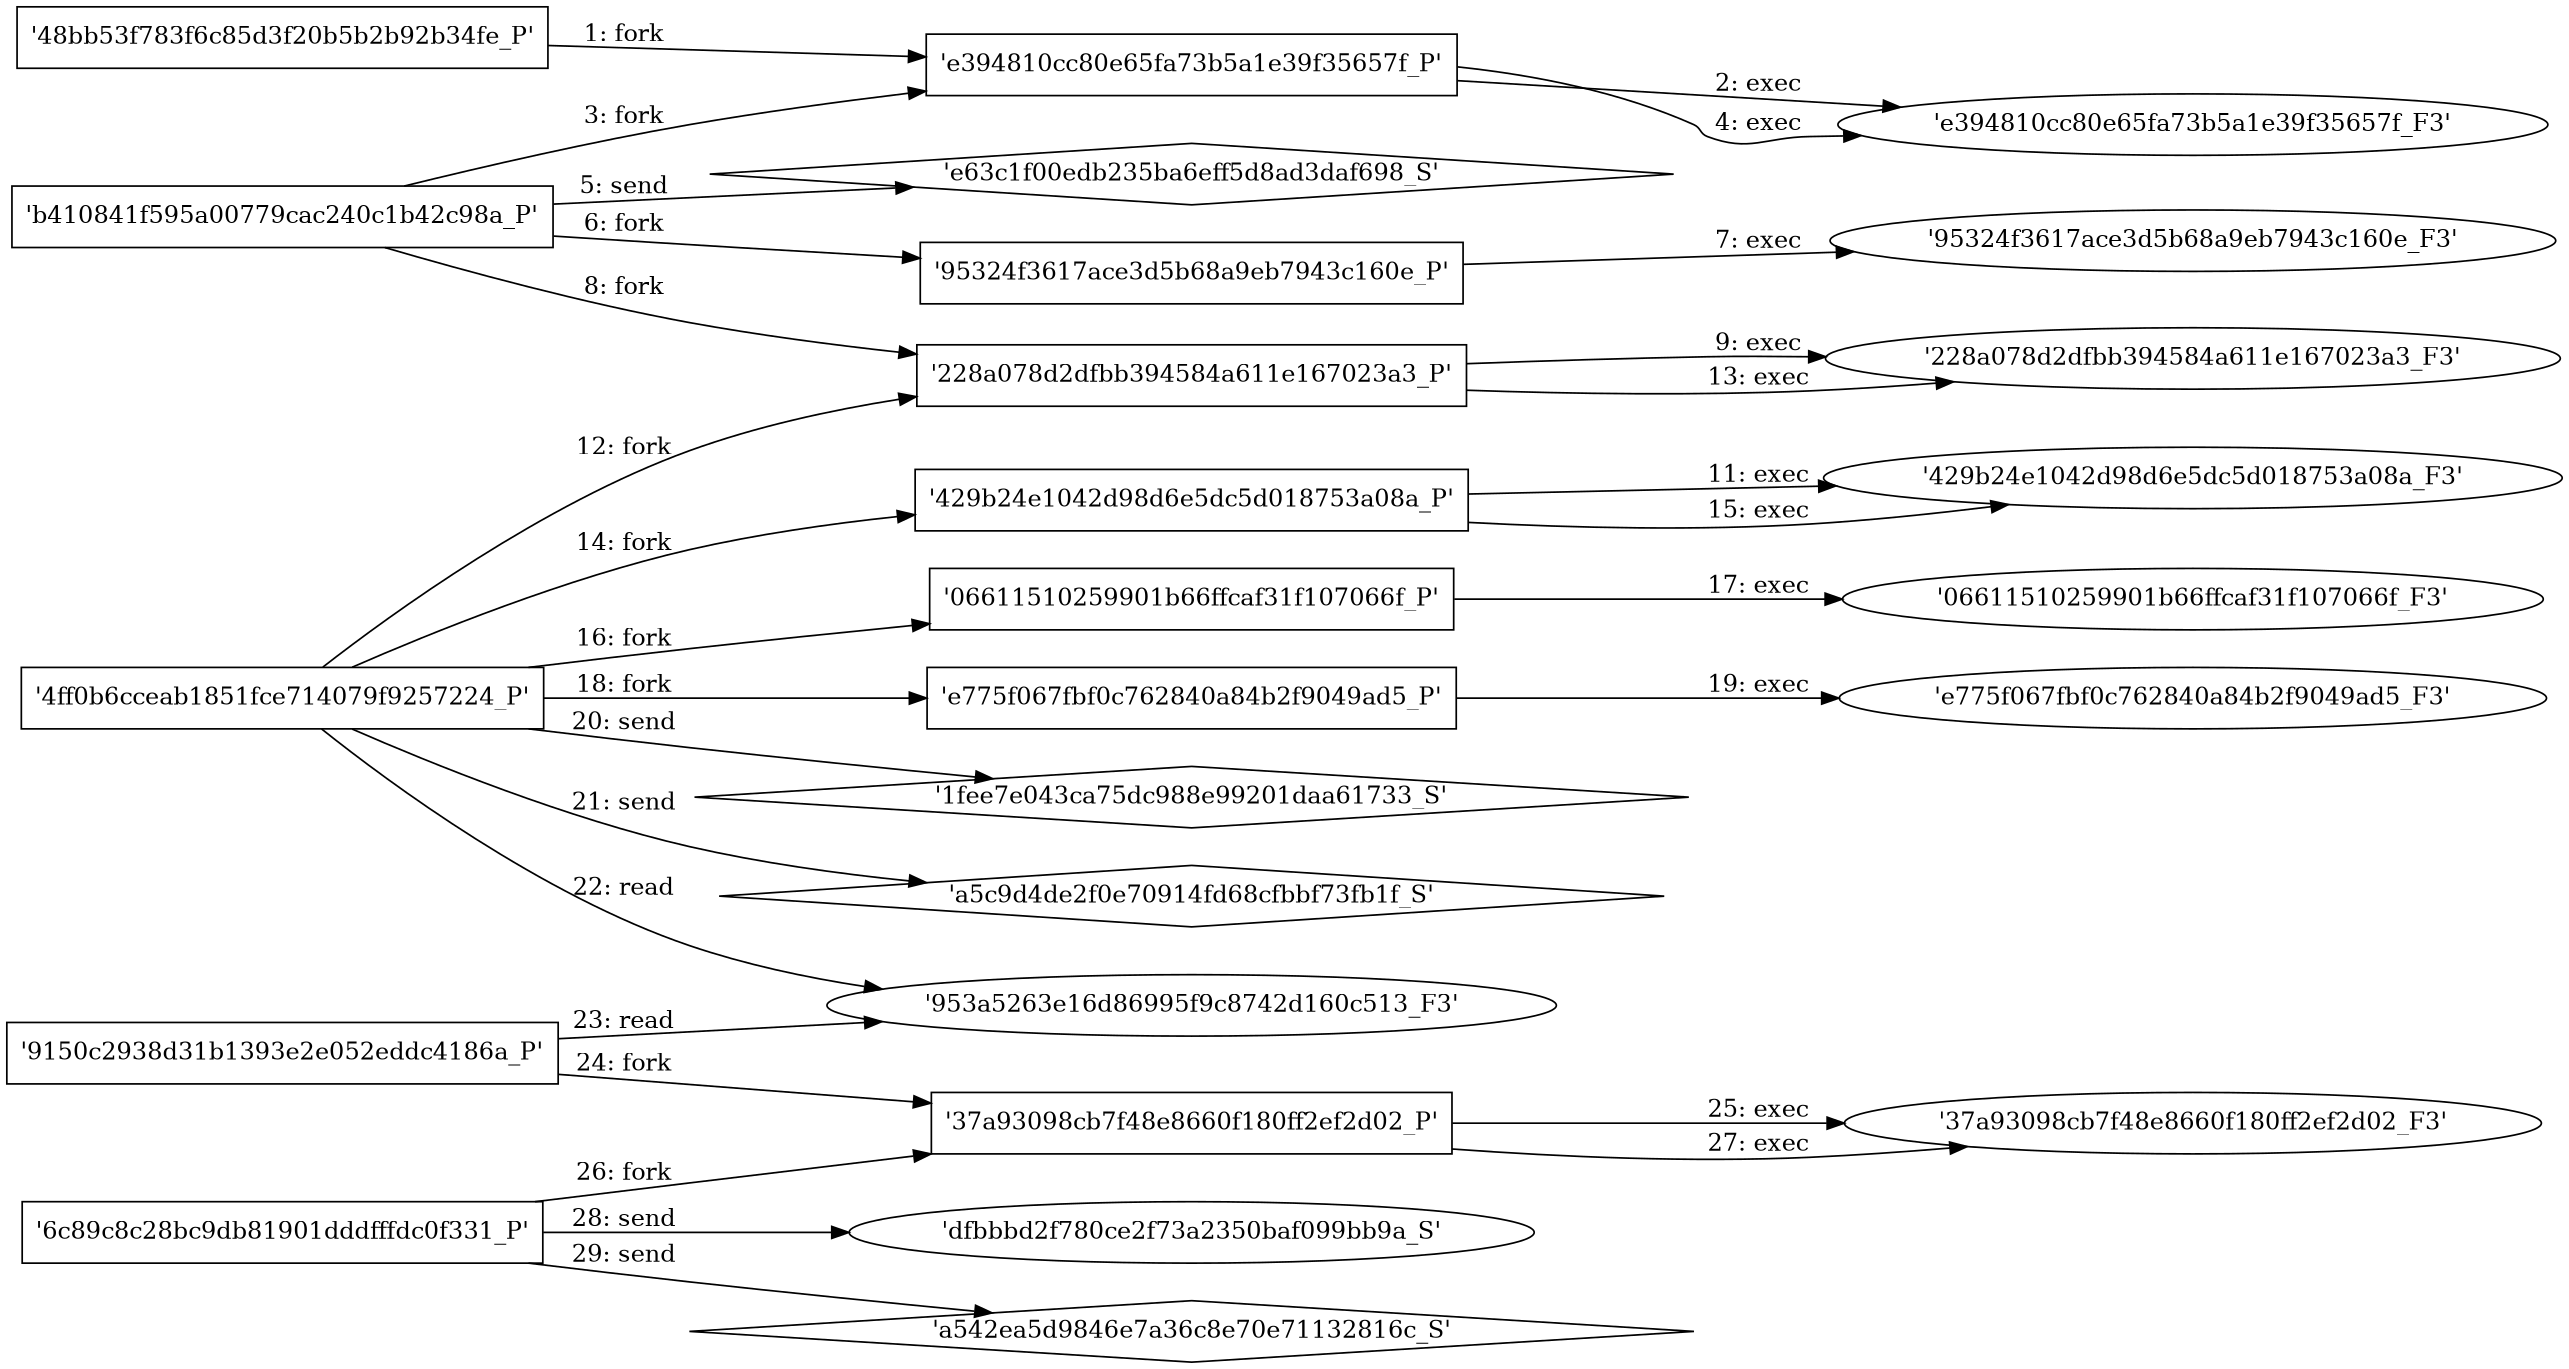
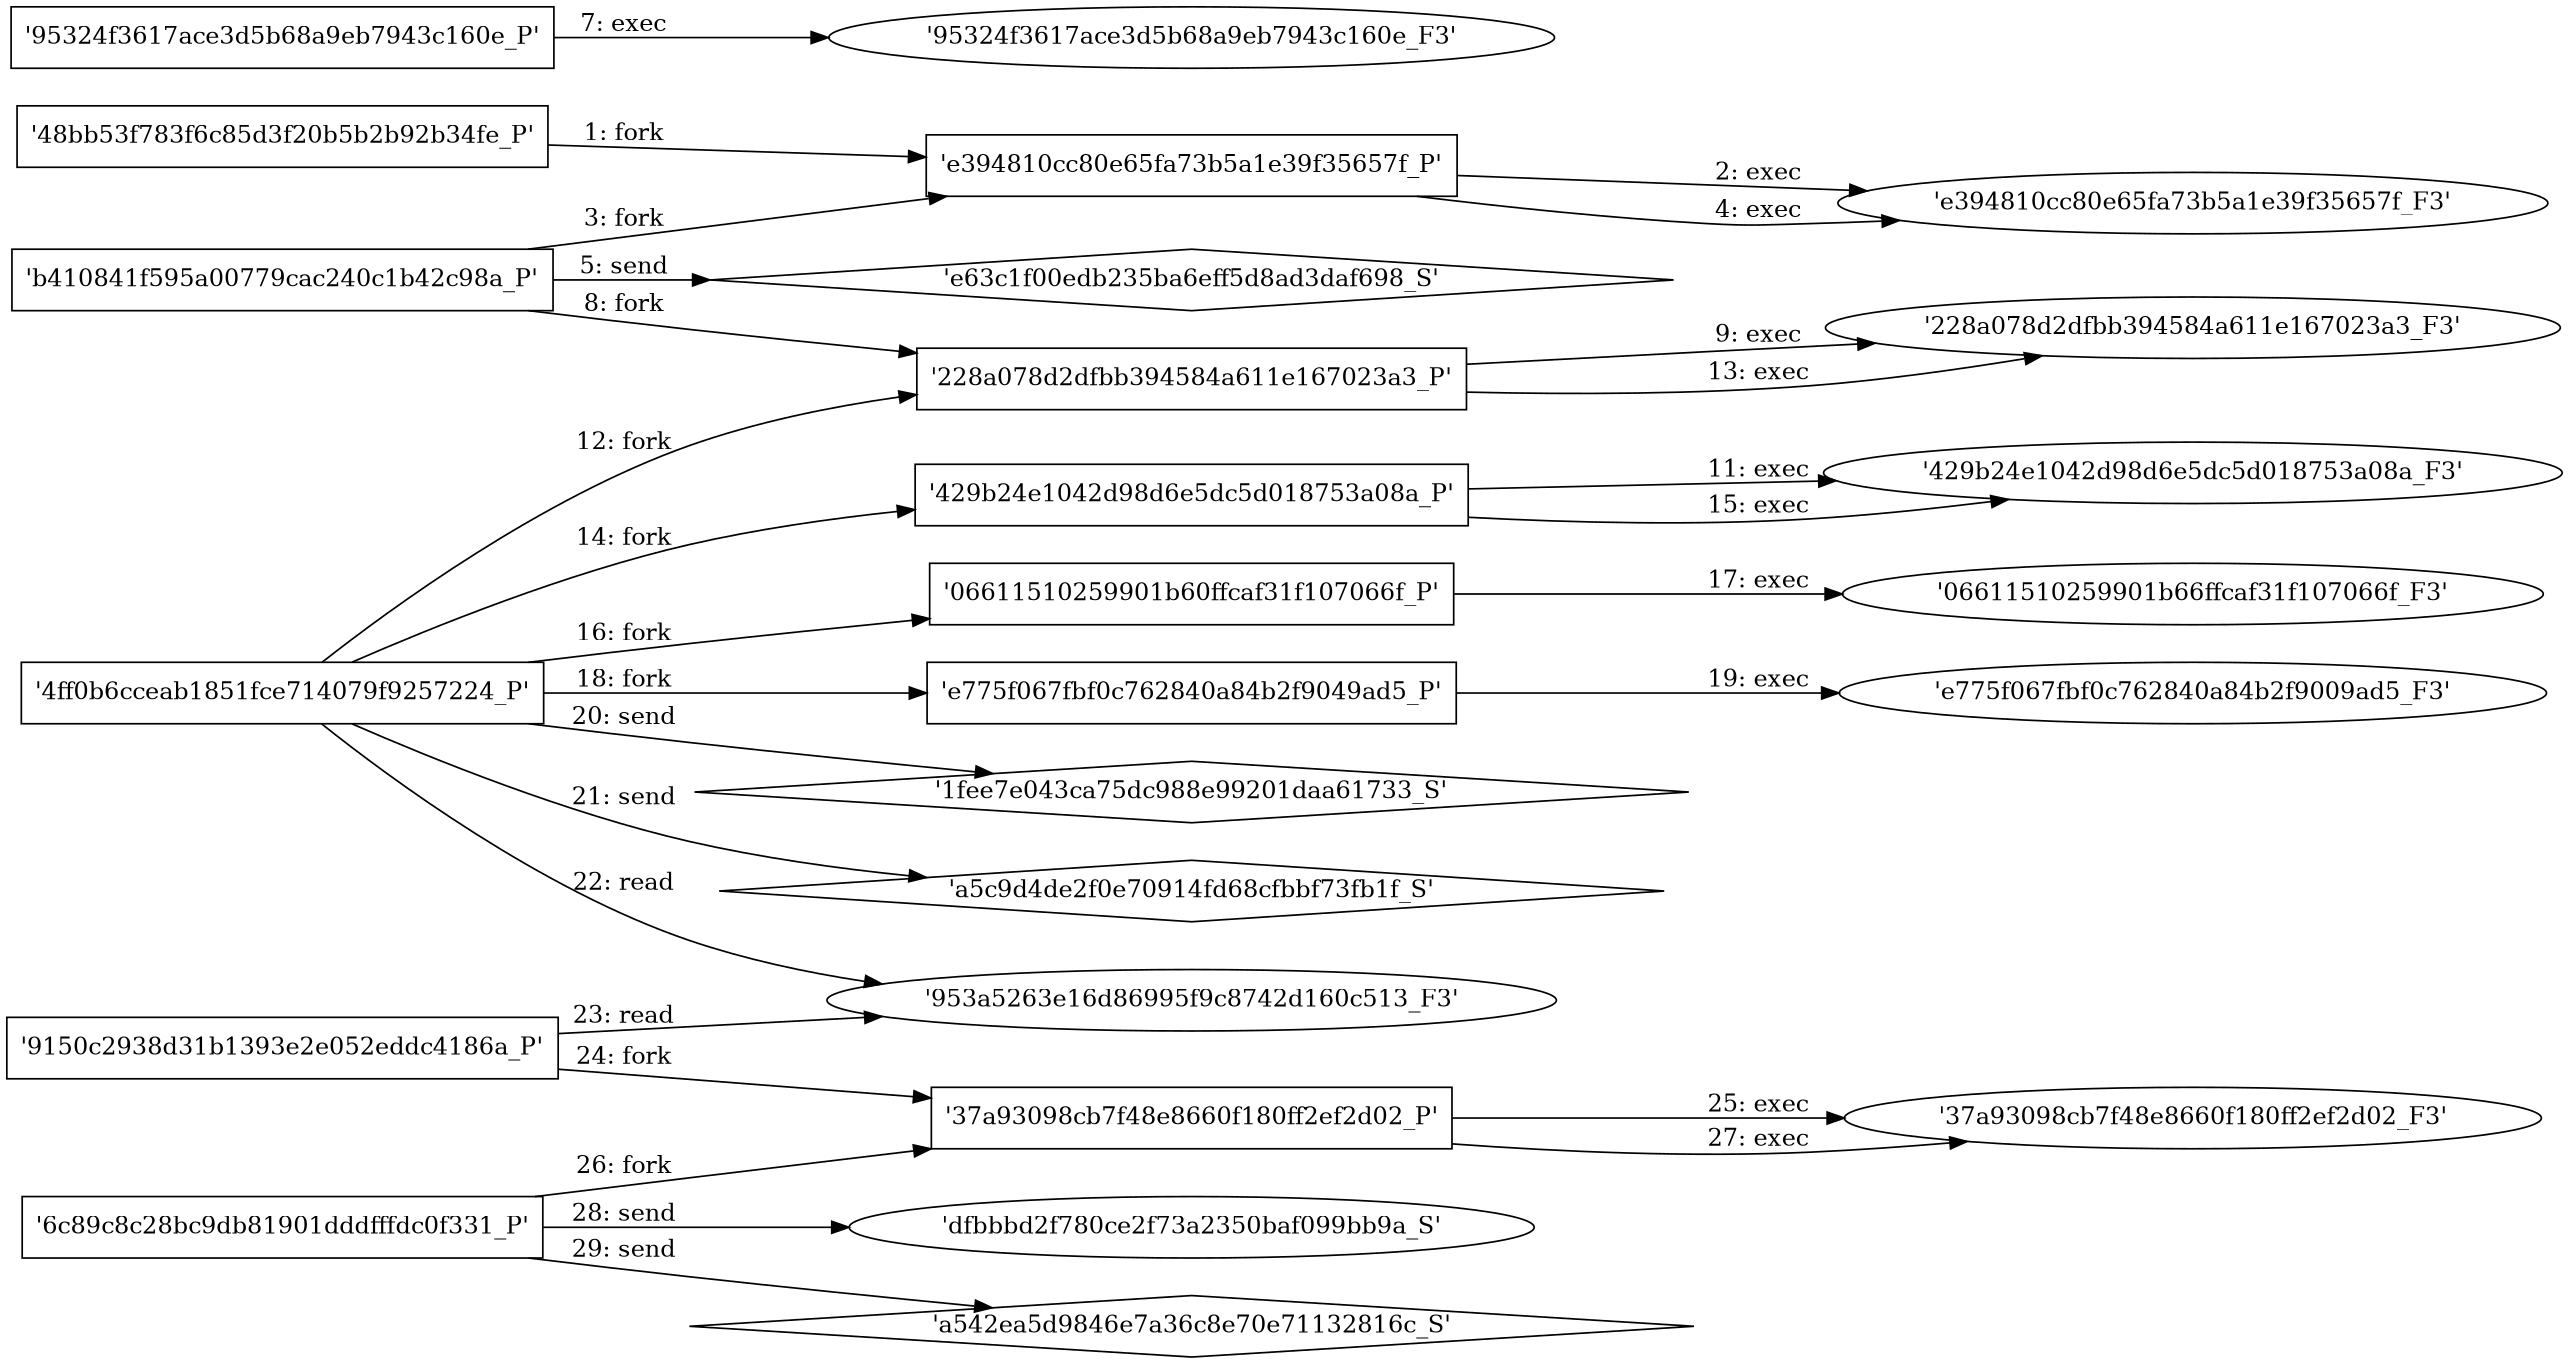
(728, 247) -> none
(1192, 599) -> (1192, 594)
(2193, 698) -> (2193, 693)
